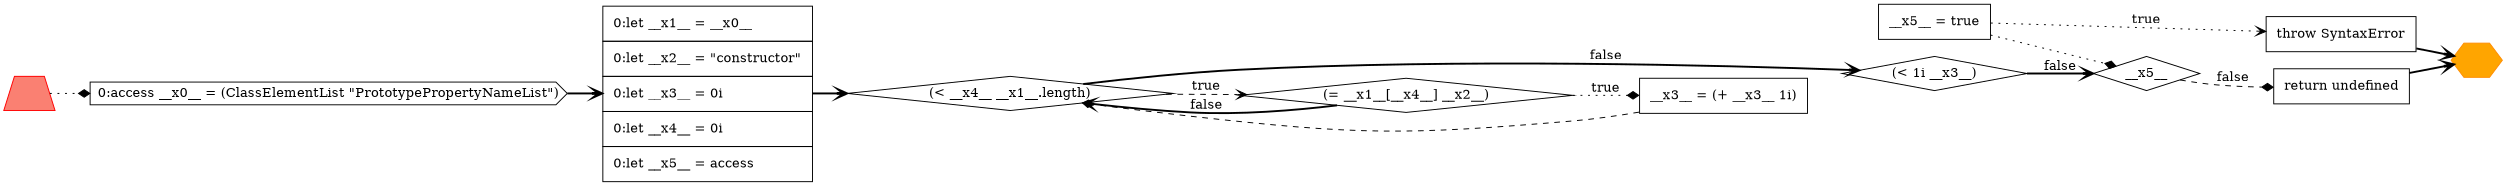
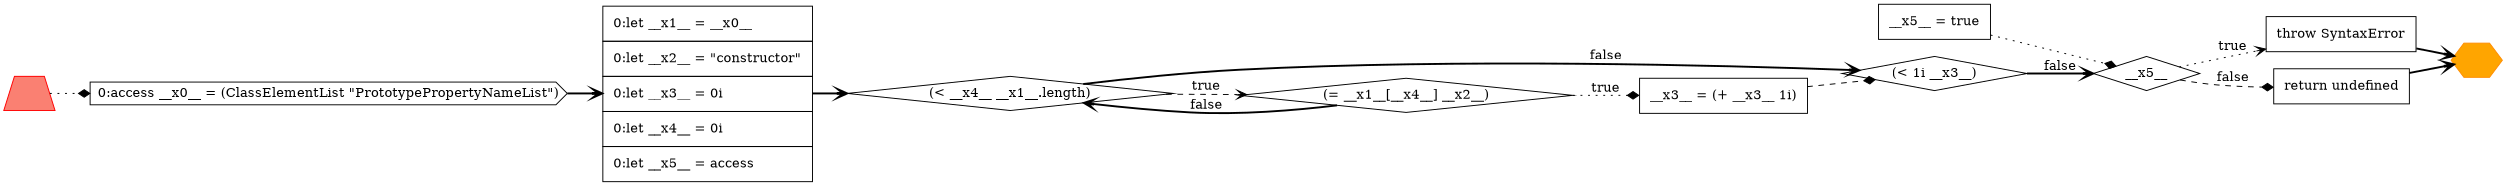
(2124, 27) -> (2218, 59)
(1366, 131) -> (1835, 84)
